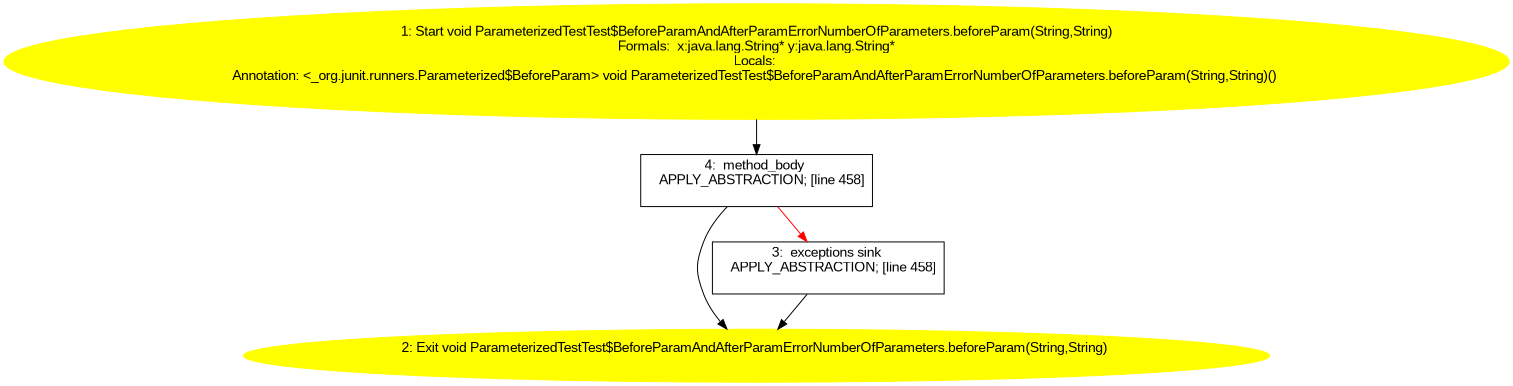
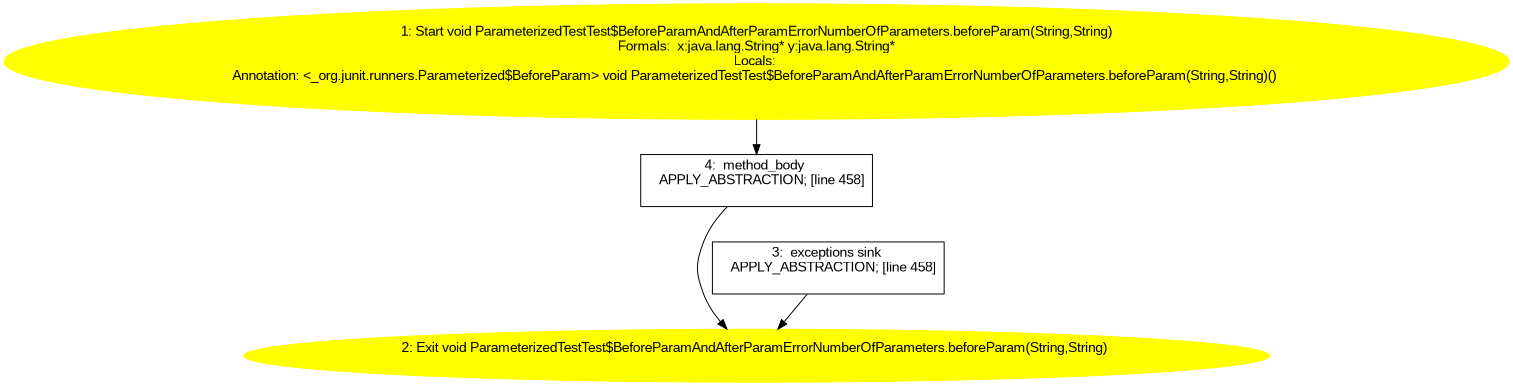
(789, 220) -> none
